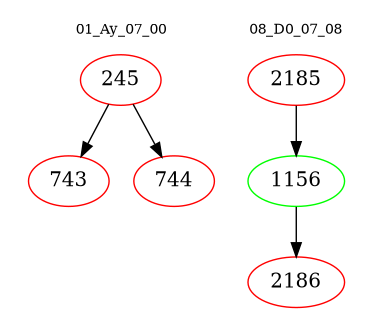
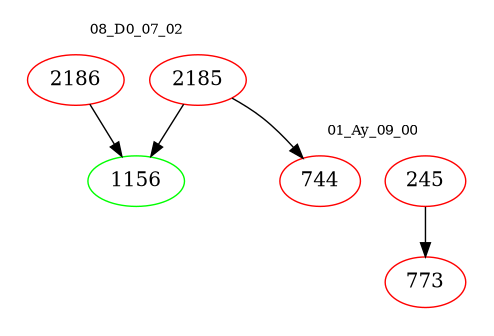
(121, 30) -> (373, 131)
(296, 30) -> (137, 30)
(144, 124) -> (277, 131)
(69, 181) -> (425, 282)
(296, 225) -> (102, 124)
